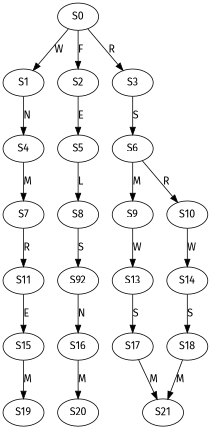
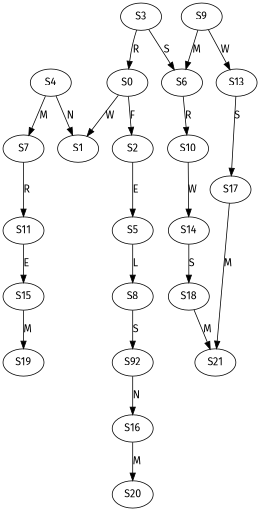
(103, 47) -> (132, 45)
(24, 112) -> (63, 112)
(133, 178) -> (193, 46)
